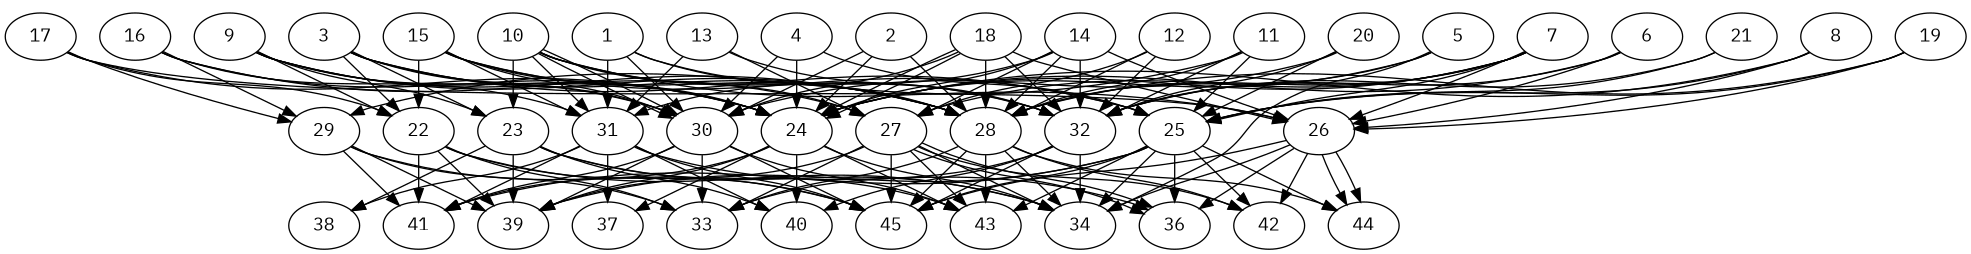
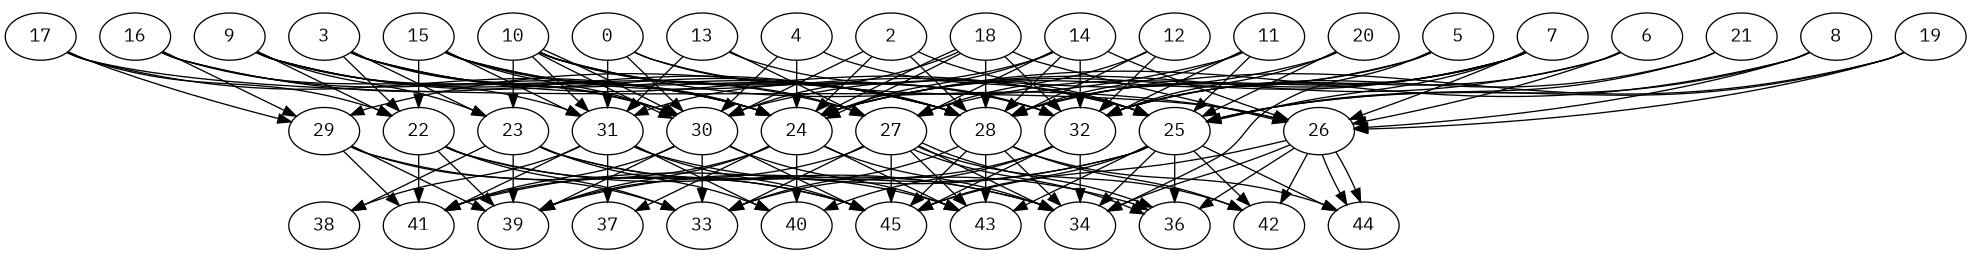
(608, 37) -> (608, 37)
none -> (1026, 83)
